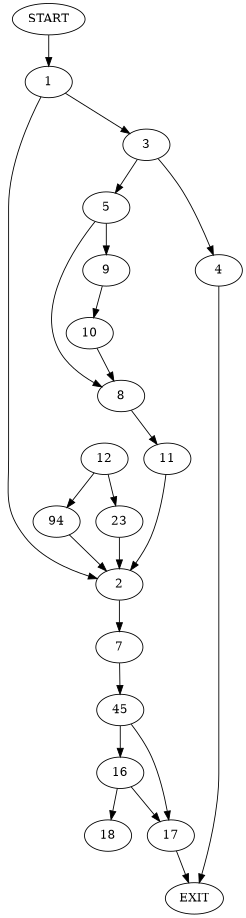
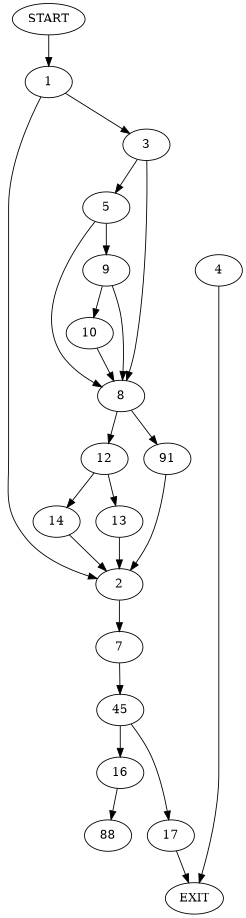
(188, 200) -> (144, 267)
none -> (122, 328)
none -> (114, 423)
(167, 459) -> (167, 459)
(57, 522) -> (57, 522)
(119, 522) -> (119, 522)
(143, 801) -> none
(108, 836) -> (108, 836)
